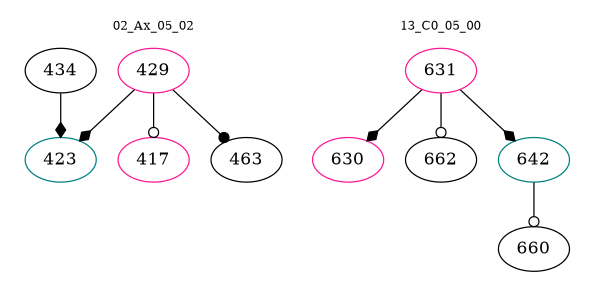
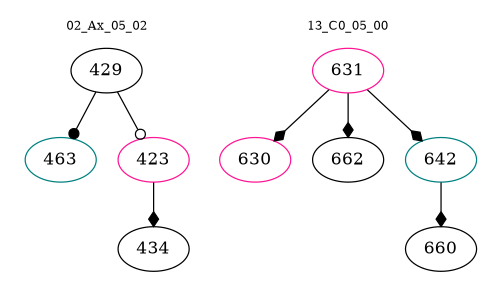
(154, 71) -> (107, 71)
(61, 108) -> (154, 197)
(112, 110) -> (128, 111)
(441, 110) -> (348, 108)
(61, 160) -> (154, 160)
(154, 160) -> none
(247, 160) -> (61, 160)
(534, 200) -> (441, 197)
